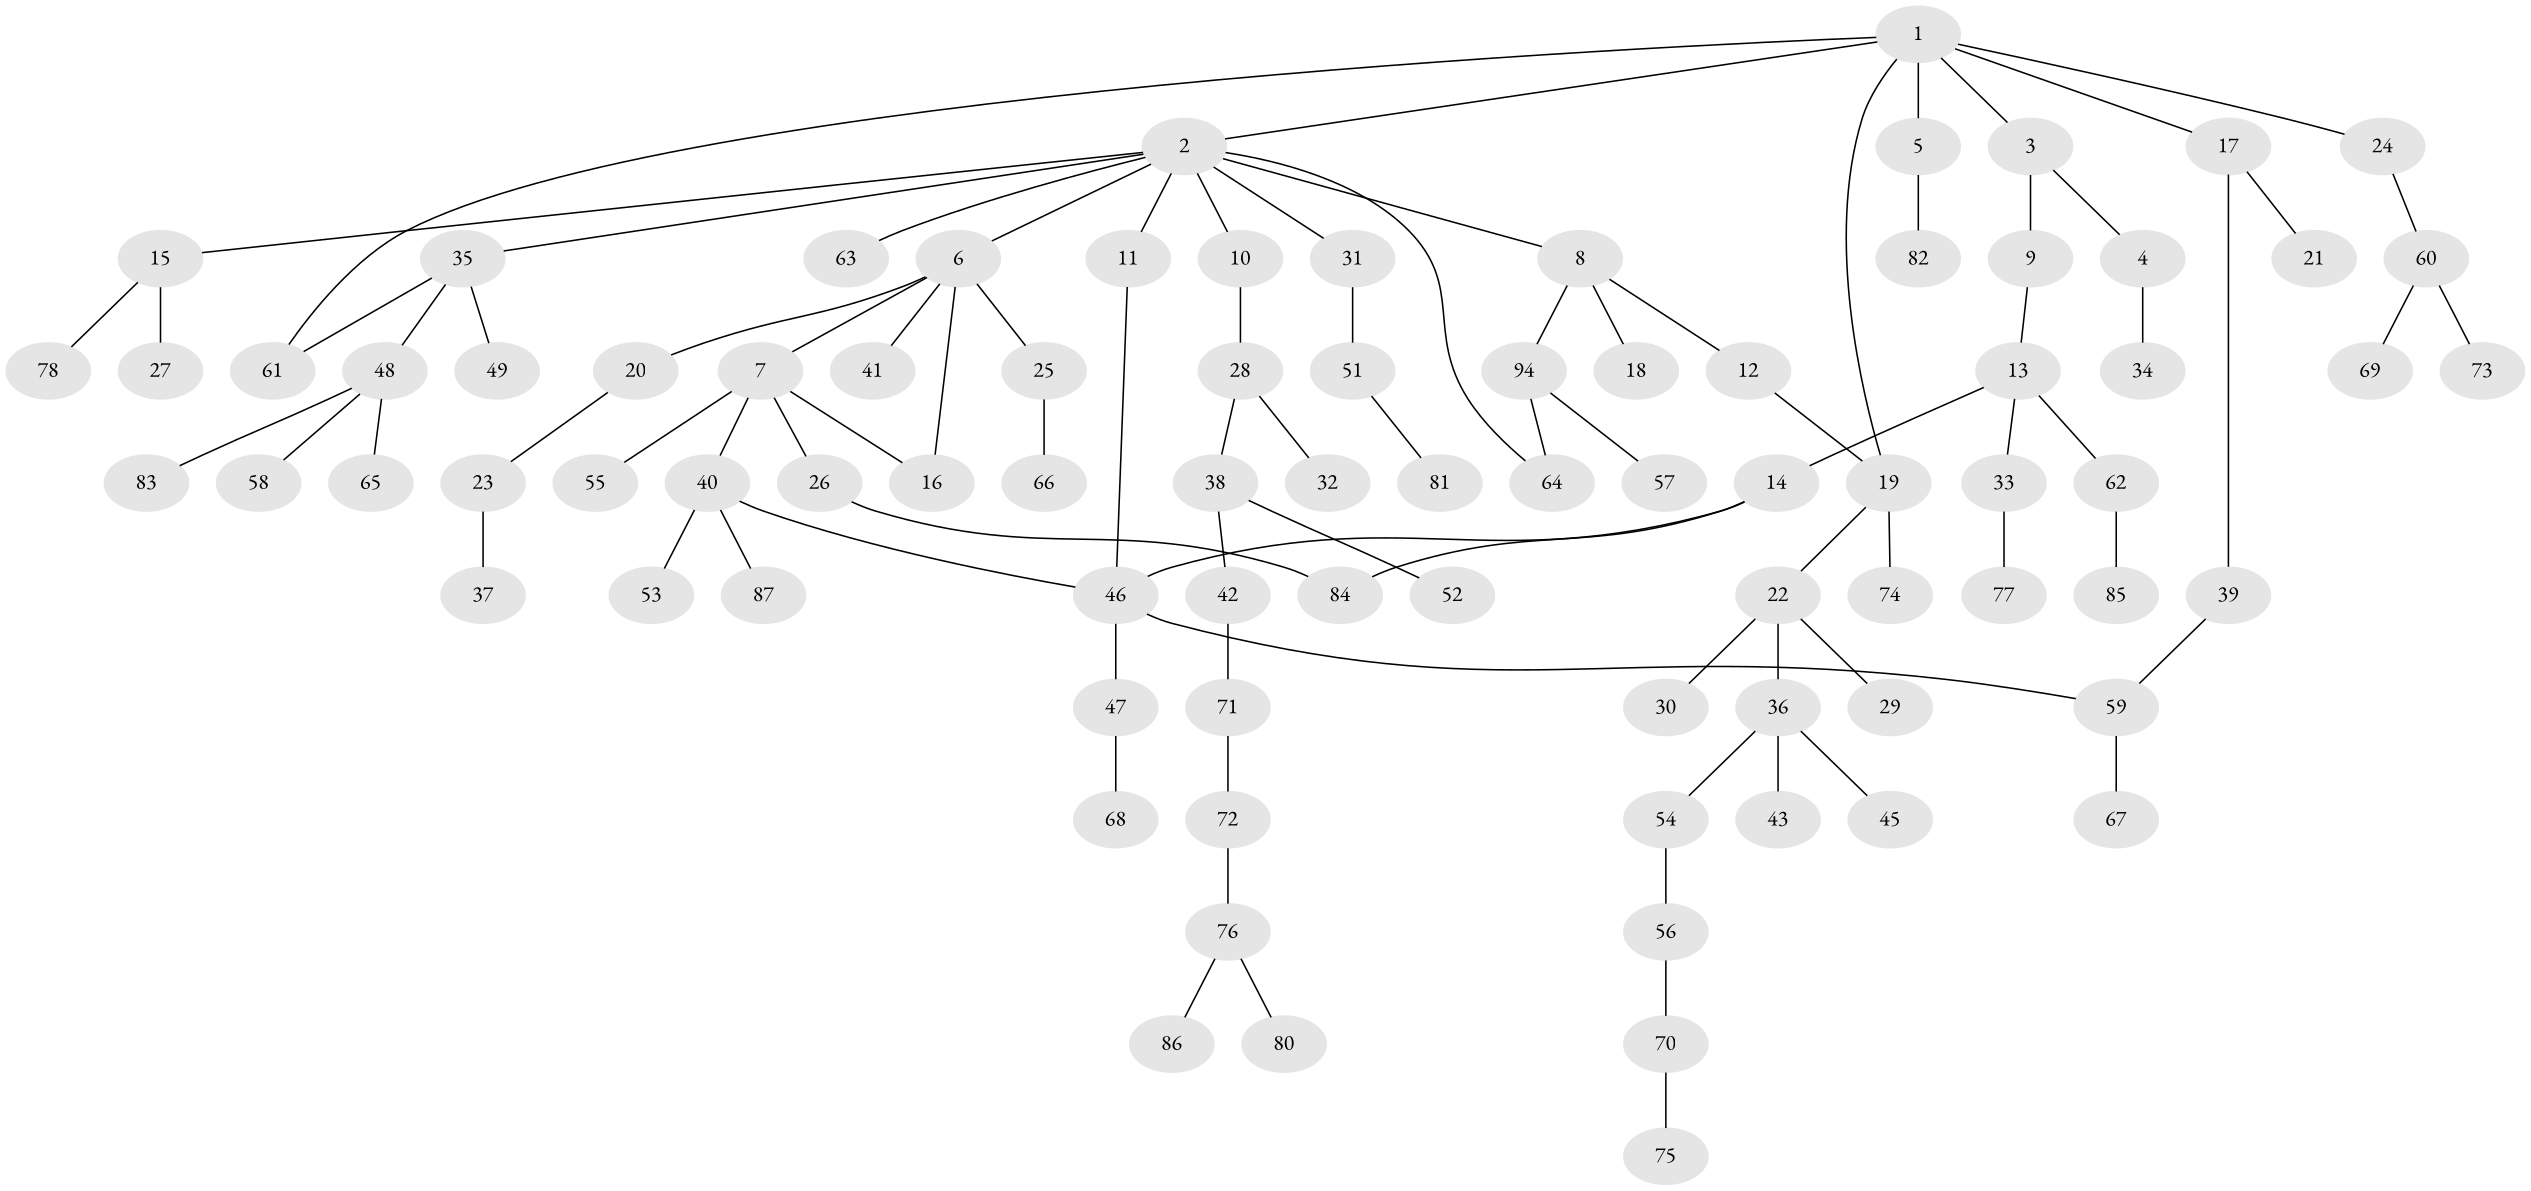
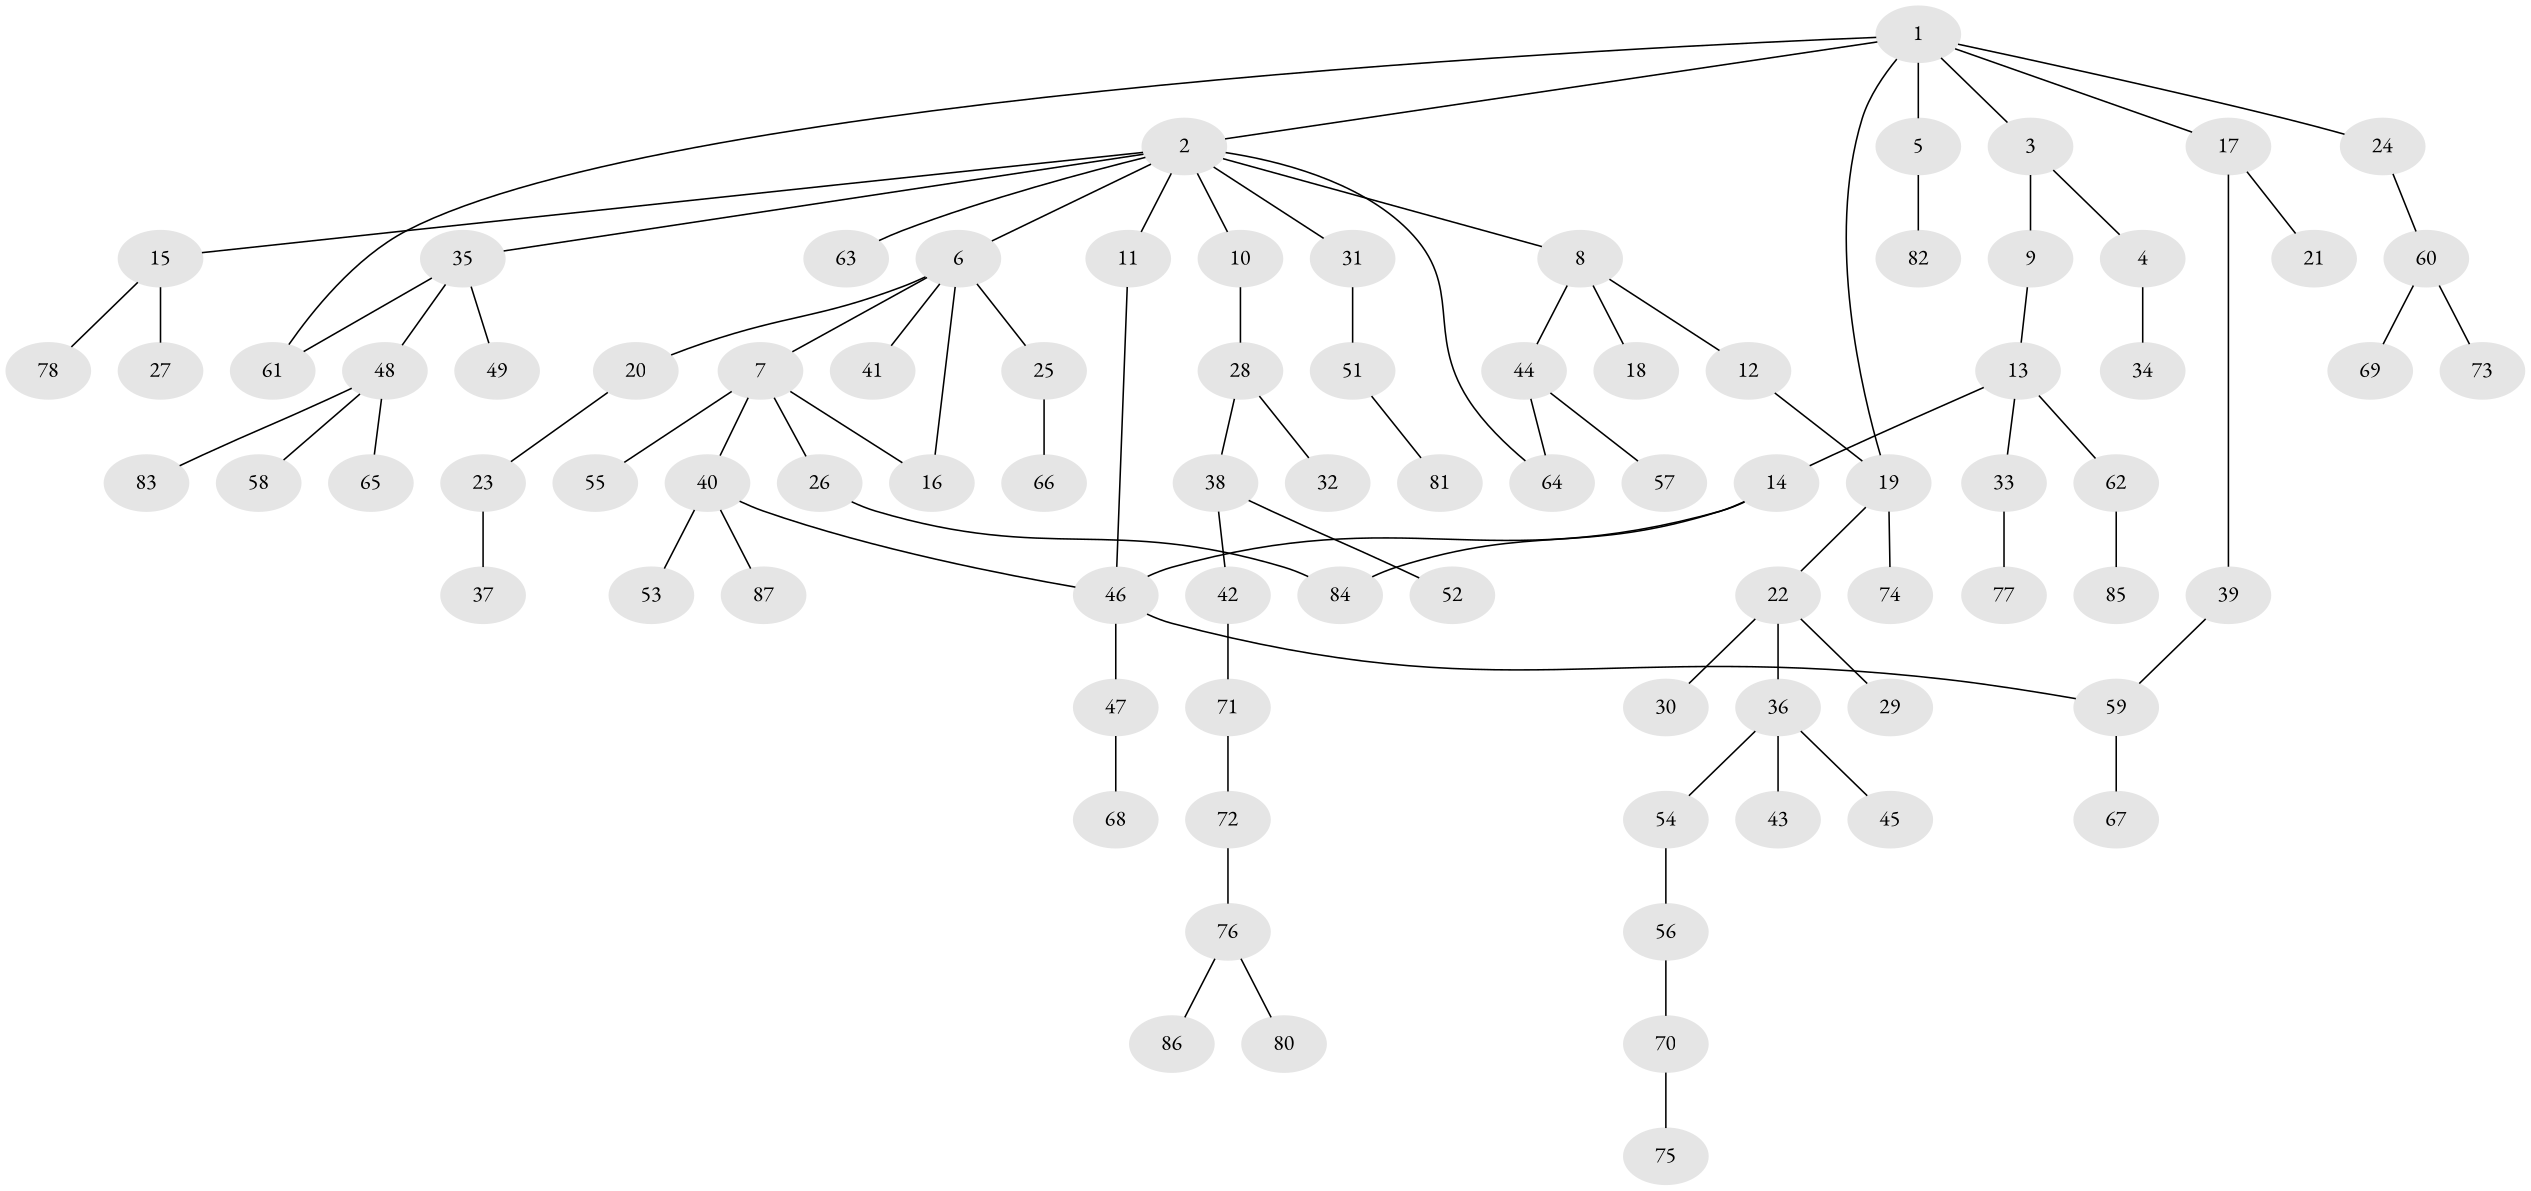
(1524, 371) -> (1524, 371)
